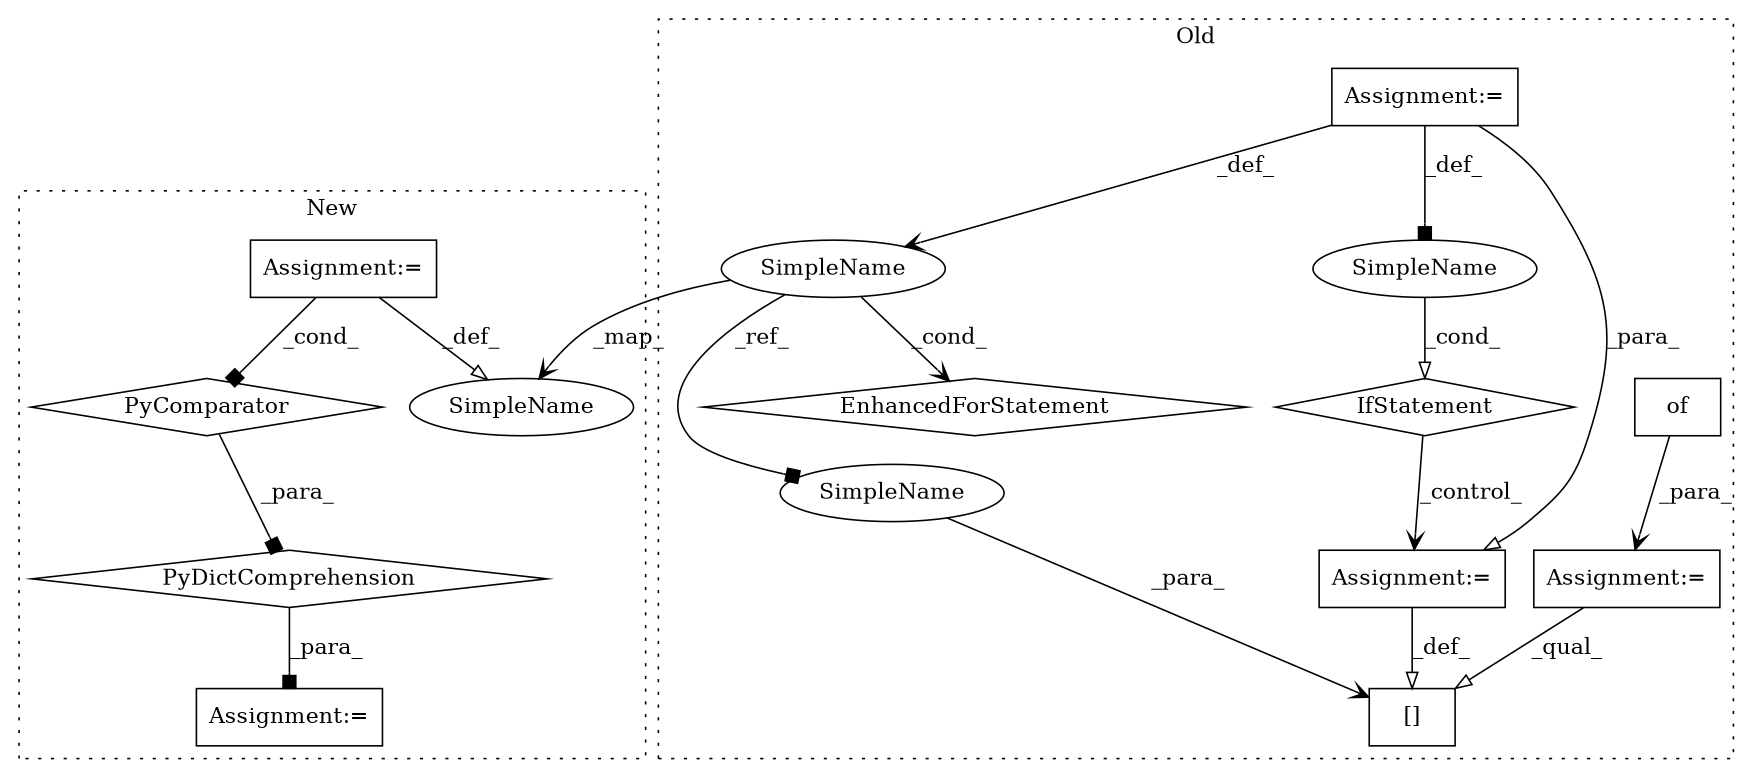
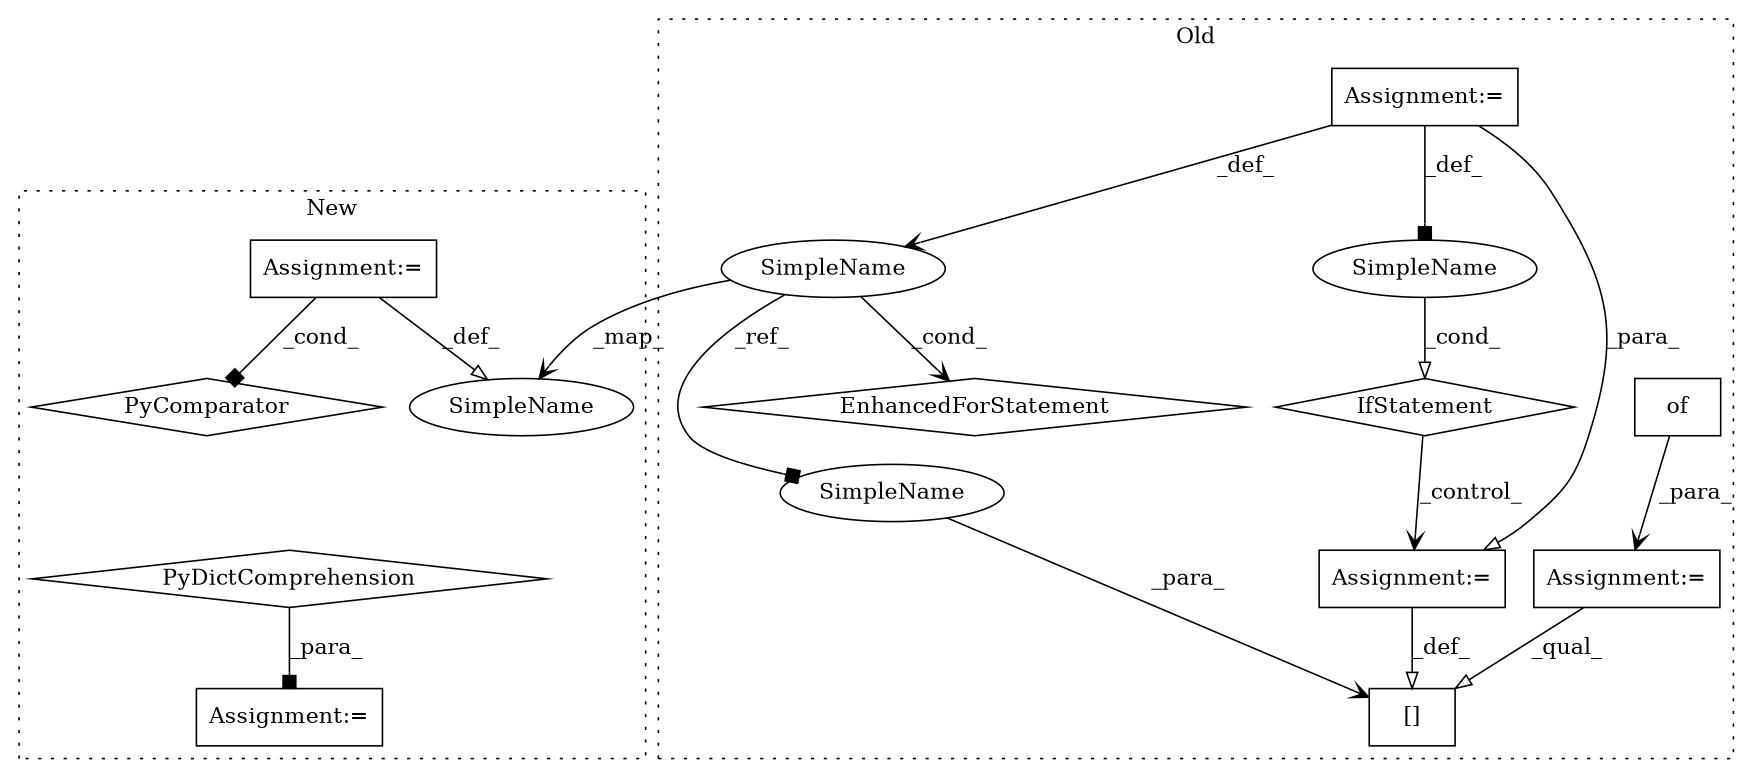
(244, 486) -> none
